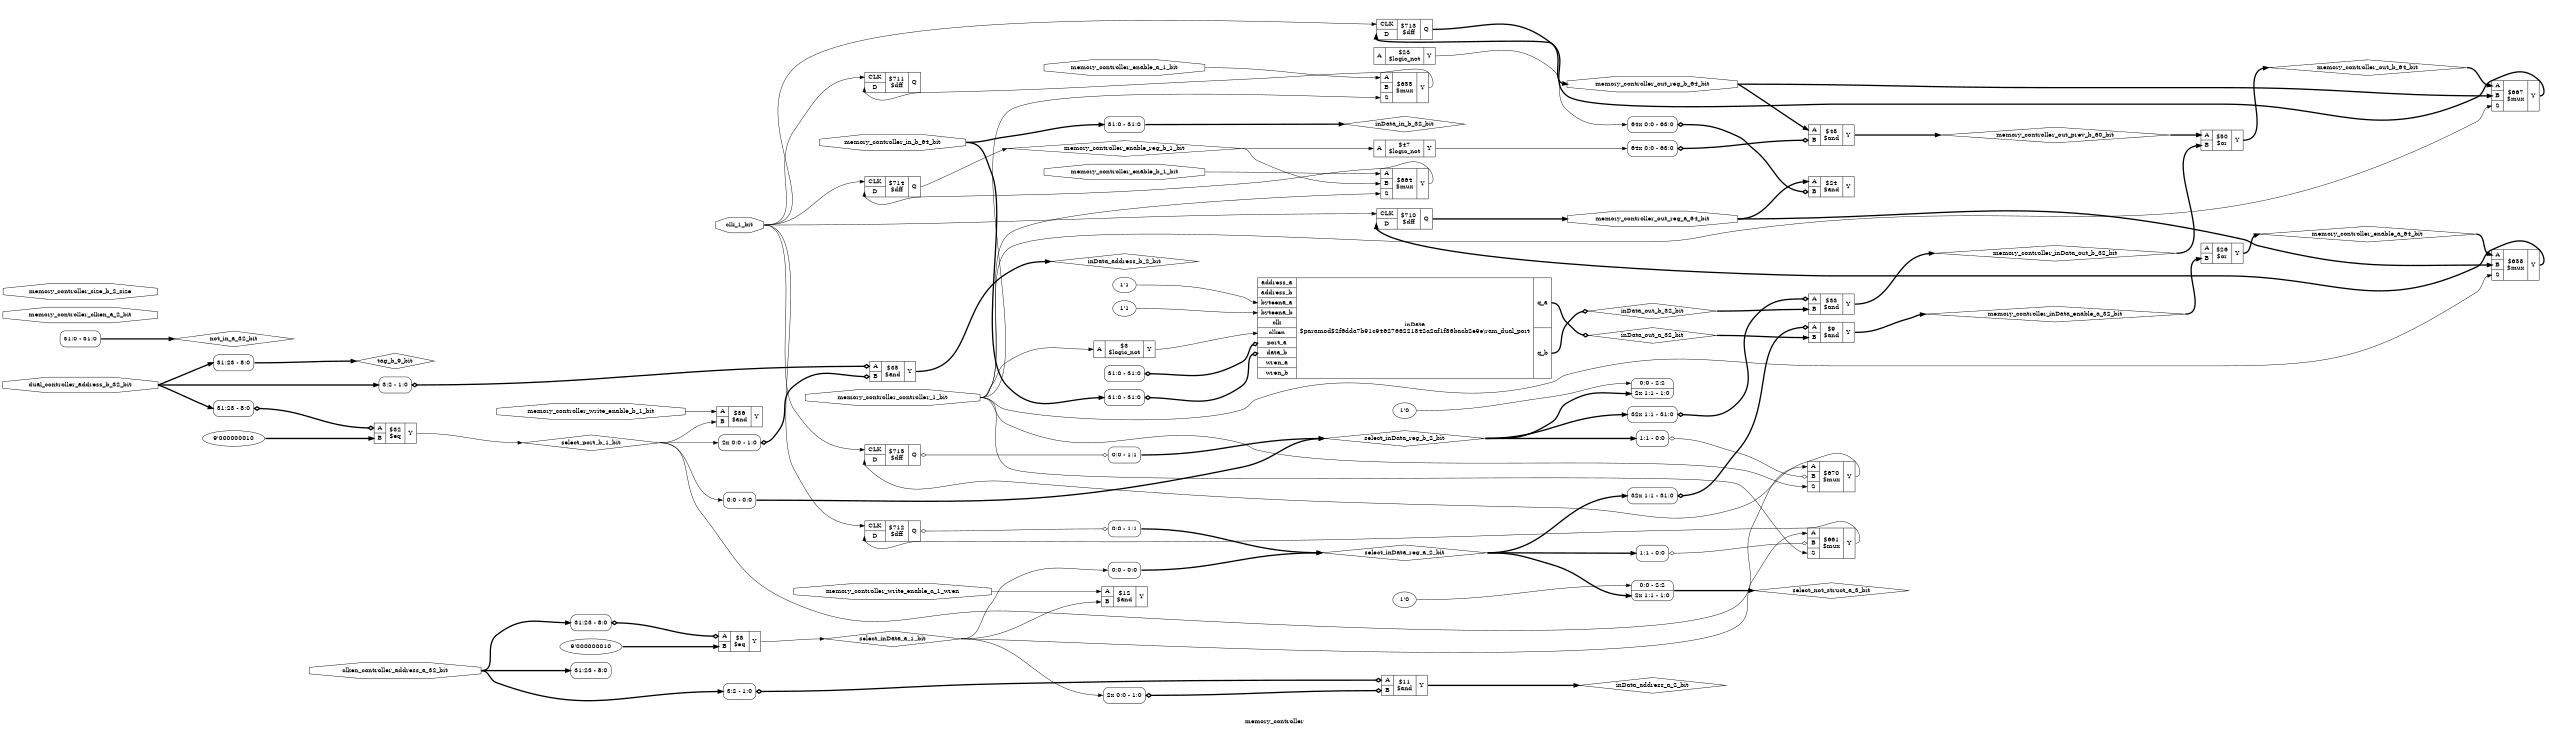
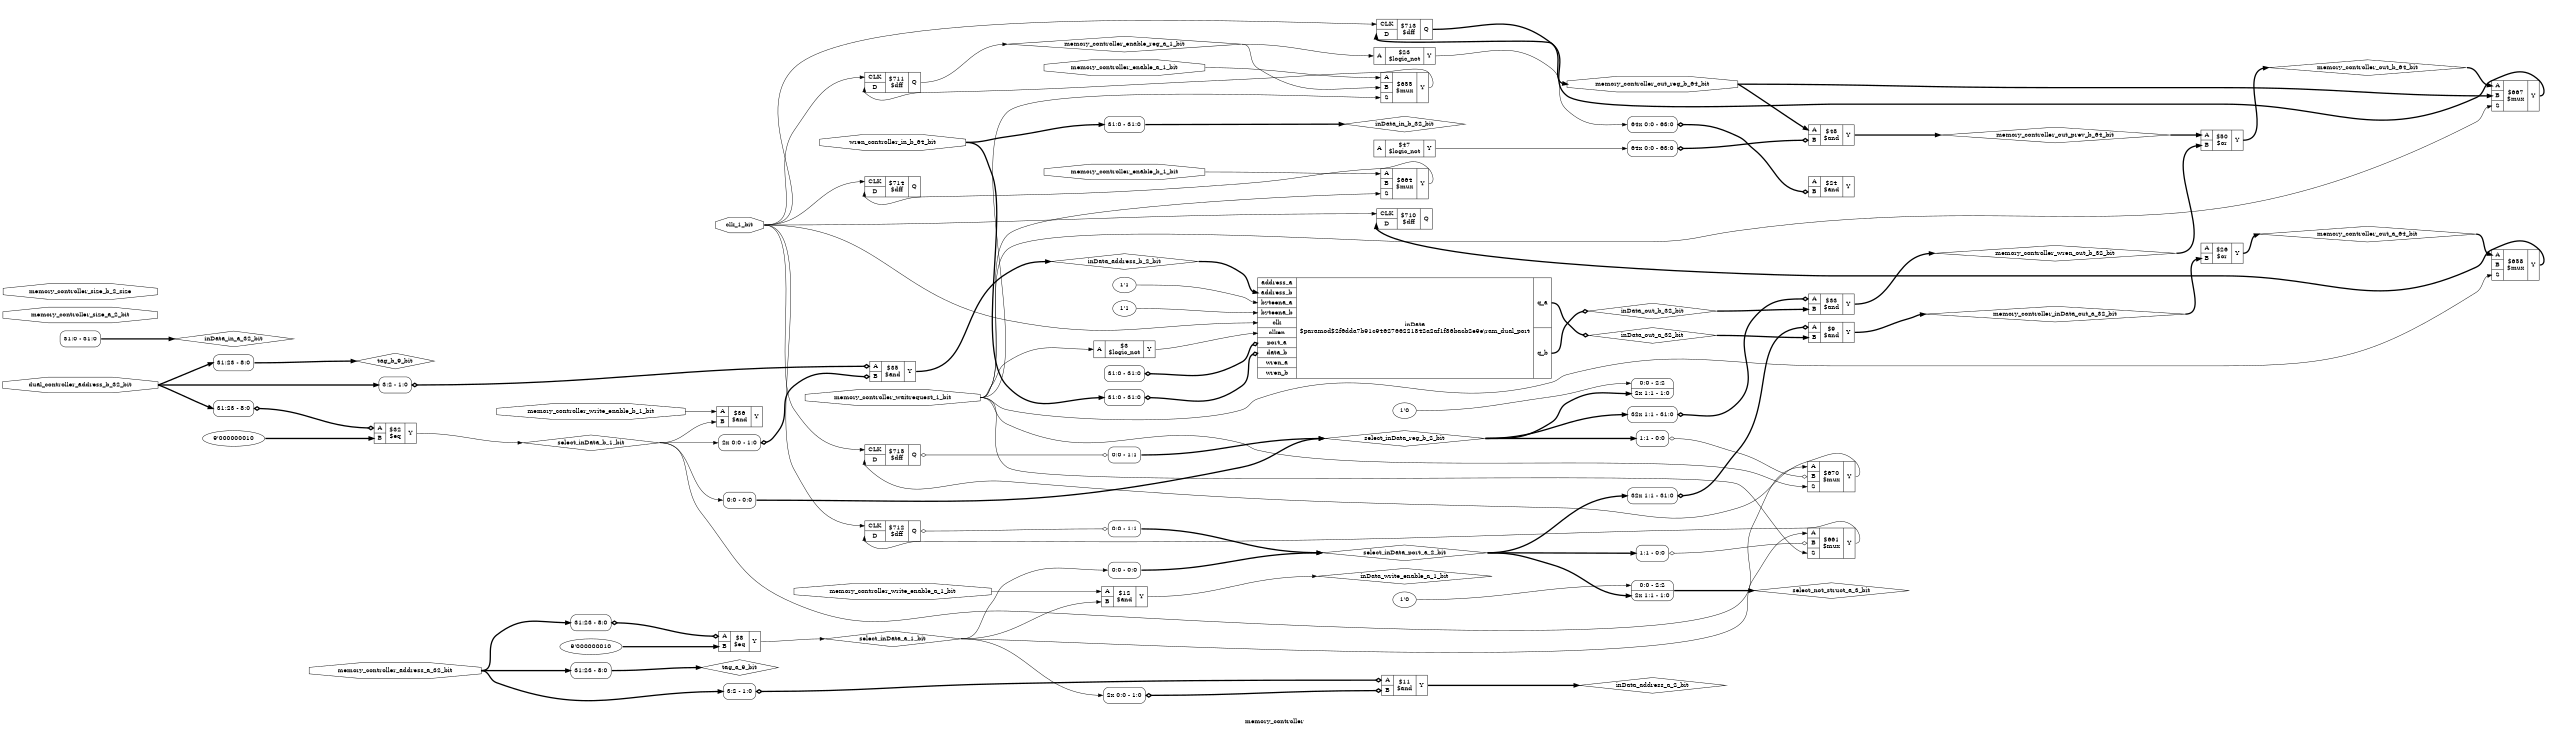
none -> (1124, 44)
(2055, 135) -> (2055, 135)
(893, 142) -> (893, 142)
(1124, 149) -> none
(1652, 219) -> none
(2367, 234) -> (2367, 234)
(2055, 253) -> (2055, 253)
none -> (1232, 267)
(2055, 314) -> (2055, 314)
(80, 315) -> (80, 315)
none -> (999, 318)
(234, 339) -> (234, 339)
(893, 398) -> (893, 398)
(591, 443) -> (591, 443)
(1405, 553) -> (1405, 553)
none -> (1405, 576)
(893, 591) -> (893, 591)
none -> (740, 668)
(395, 671) -> (395, 671)
